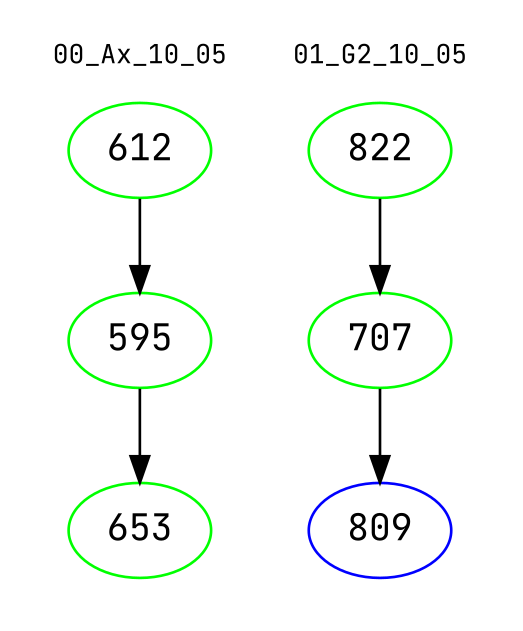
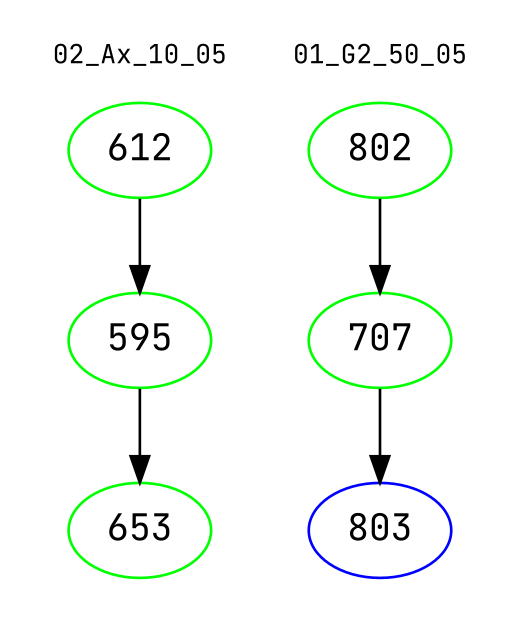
(141, 57) -> (141, 57)
(381, 57) -> (381, 57)
(380, 150) -> (380, 150)
(380, 530) -> (380, 530)
